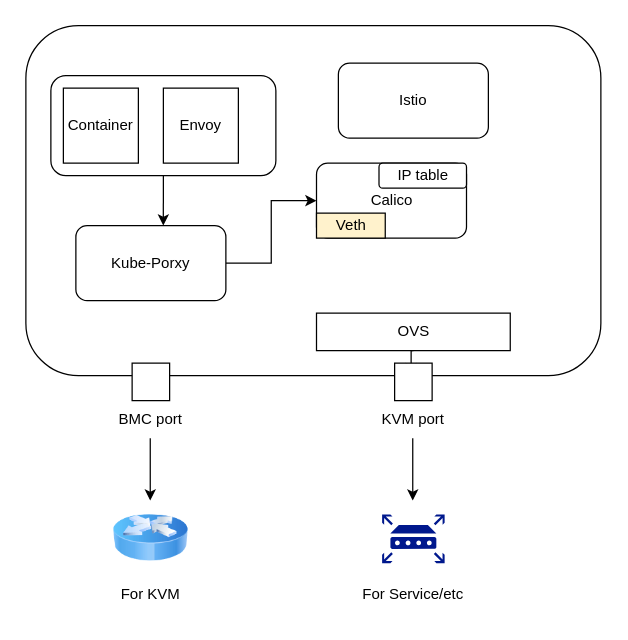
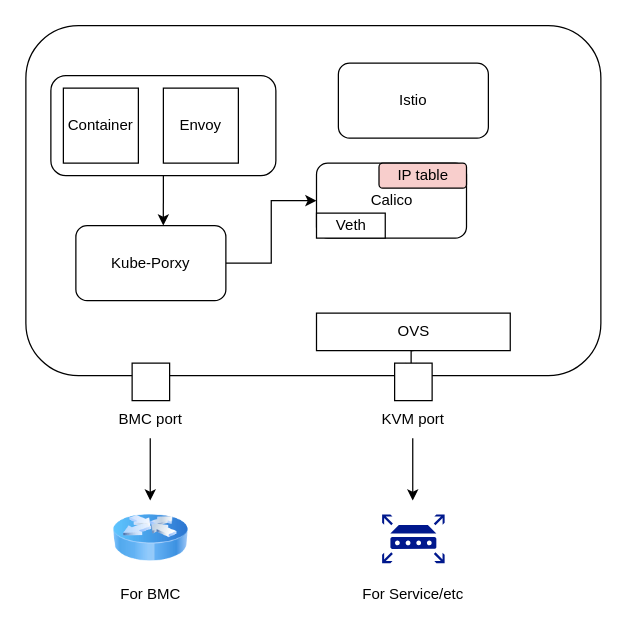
(423, 176) -> (423, 176)
(351, 226) -> (351, 226)
(151, 594) -> (151, 594)
